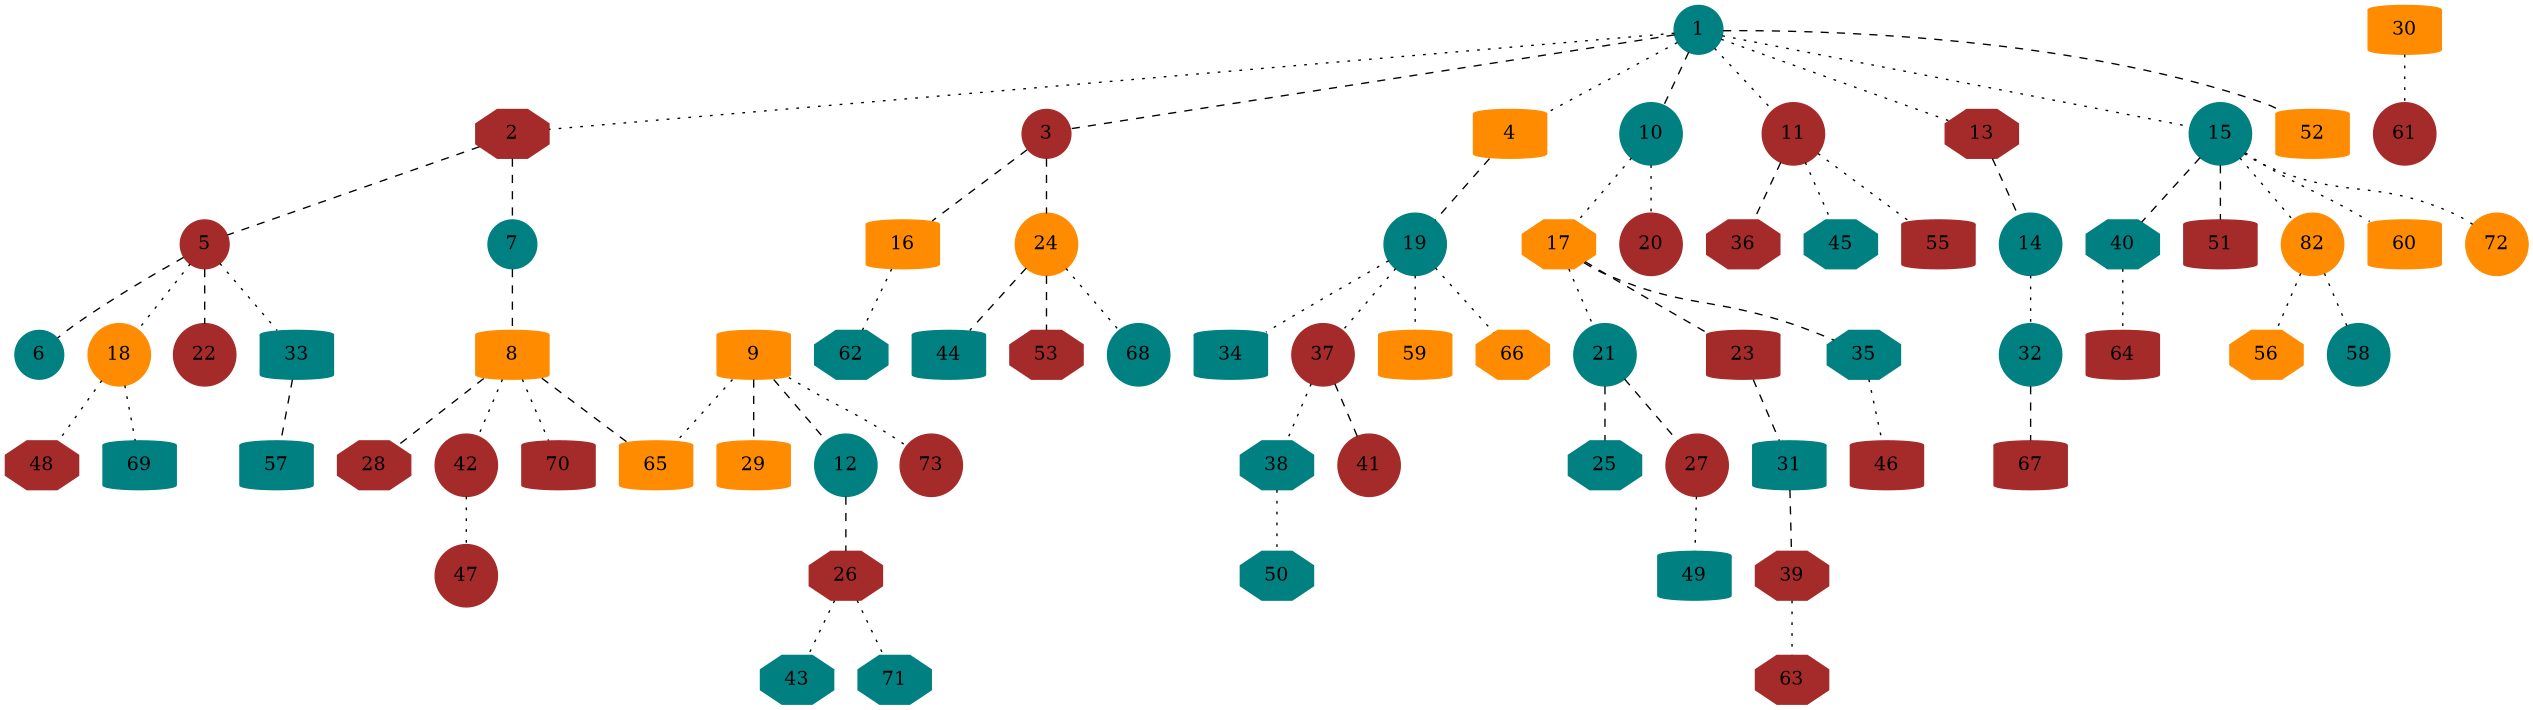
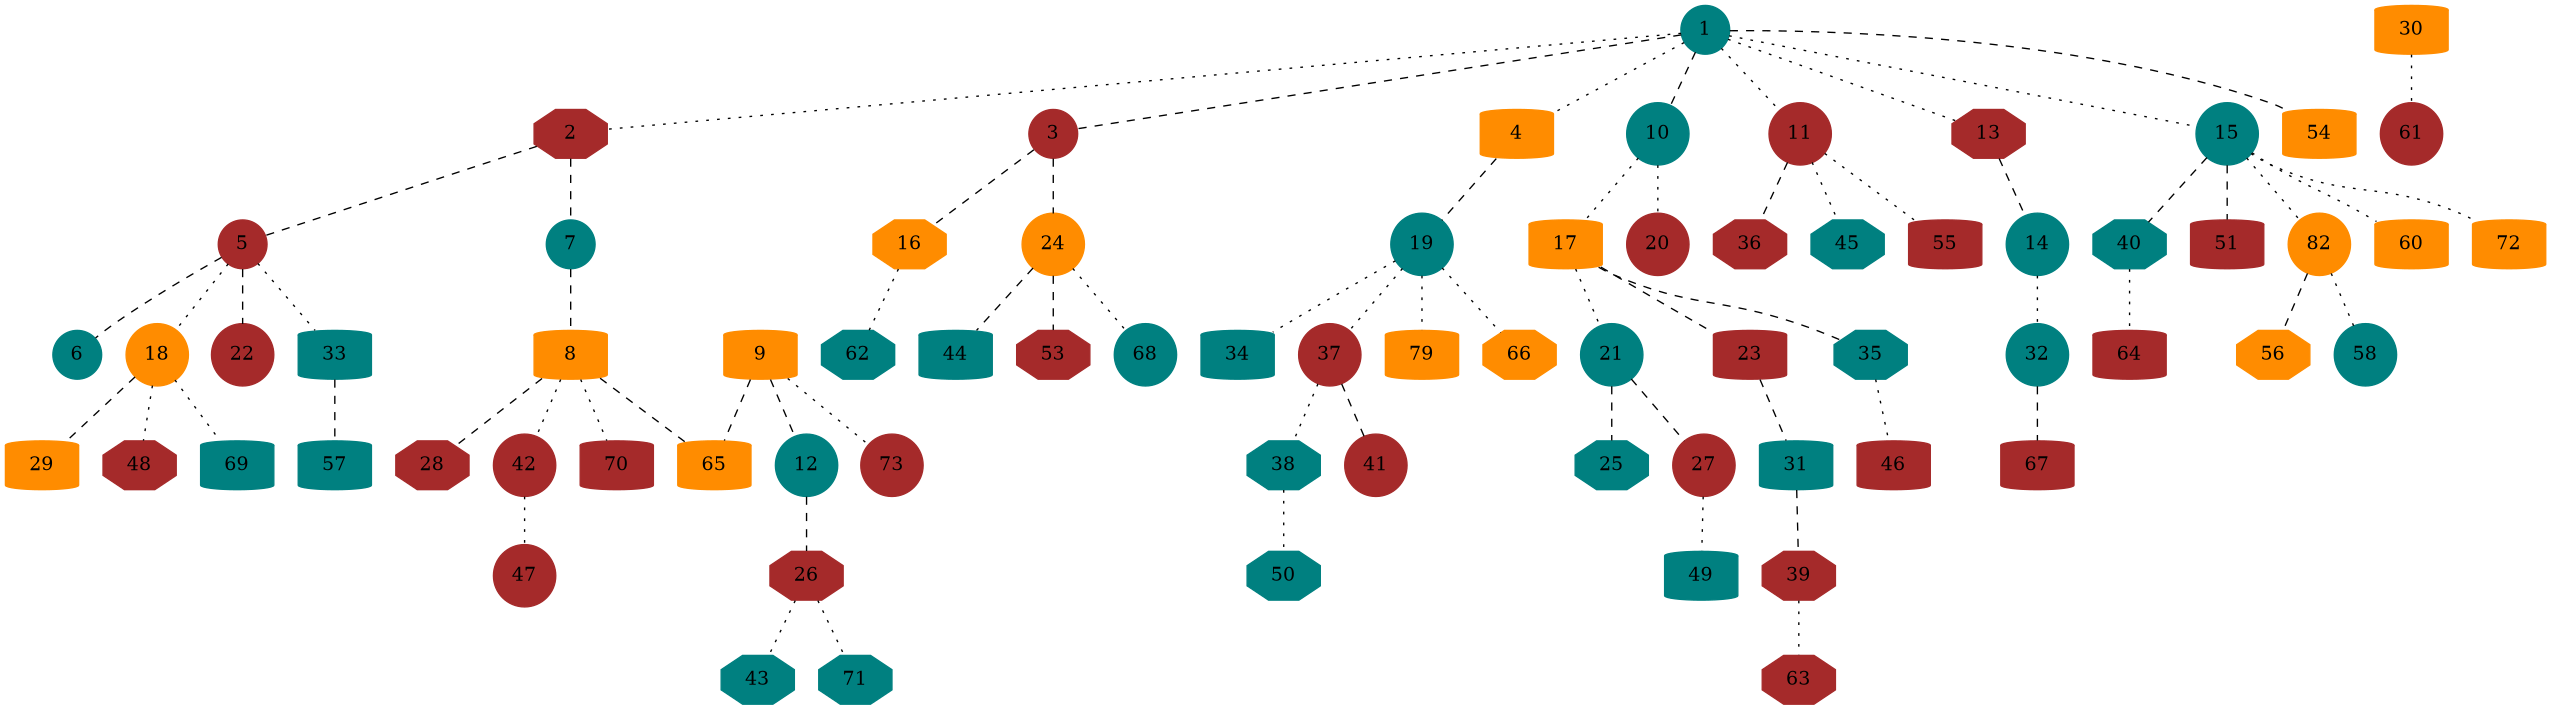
(2313, 134) -> (2319, 134)
(903, 244) -> (910, 244)
(1559, 244) -> (1566, 244)
(2497, 244) -> (2509, 244)
(2289, 302) -> (2295, 302)
(1415, 355) -> (1422, 355)
(705, 410) -> (737, 410)
(754, 410) -> (101, 409)
